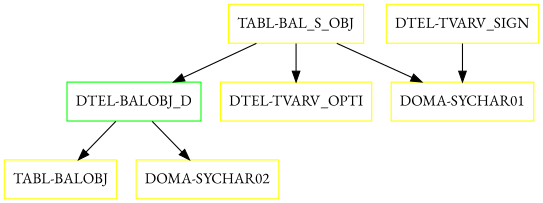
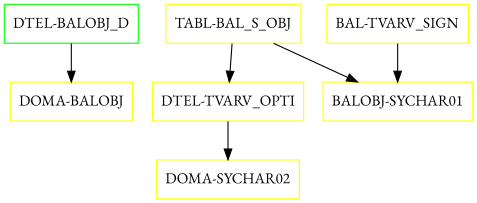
(462, 24) -> (398, 24)
(220, 60) -> none
(462, 102) -> (398, 102)
(167, 137) -> (228, 135)
(61, 179) -> (71, 102)
